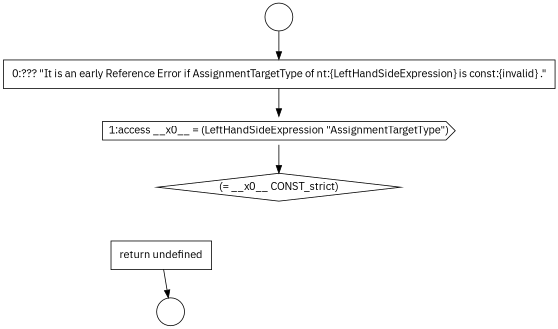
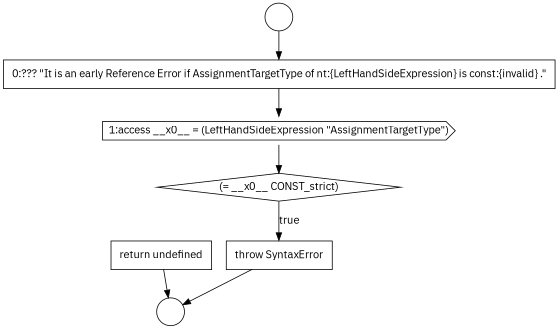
none -> (279, 255)
